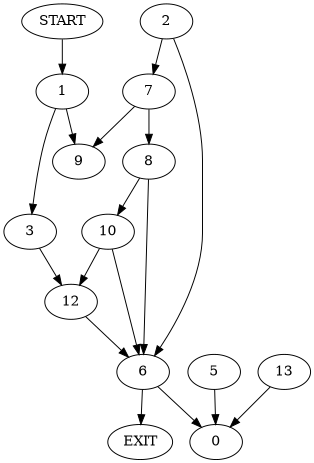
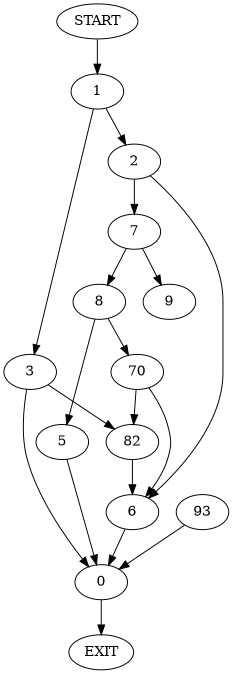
(69, 122) -> (113, 122)
(108, 232) -> (137, 372)
(146, 262) -> (82, 367)
(71, 302) -> (132, 442)
(284, 372) -> (203, 512)
(142, 402) -> (101, 612)
none -> (35, 480)
